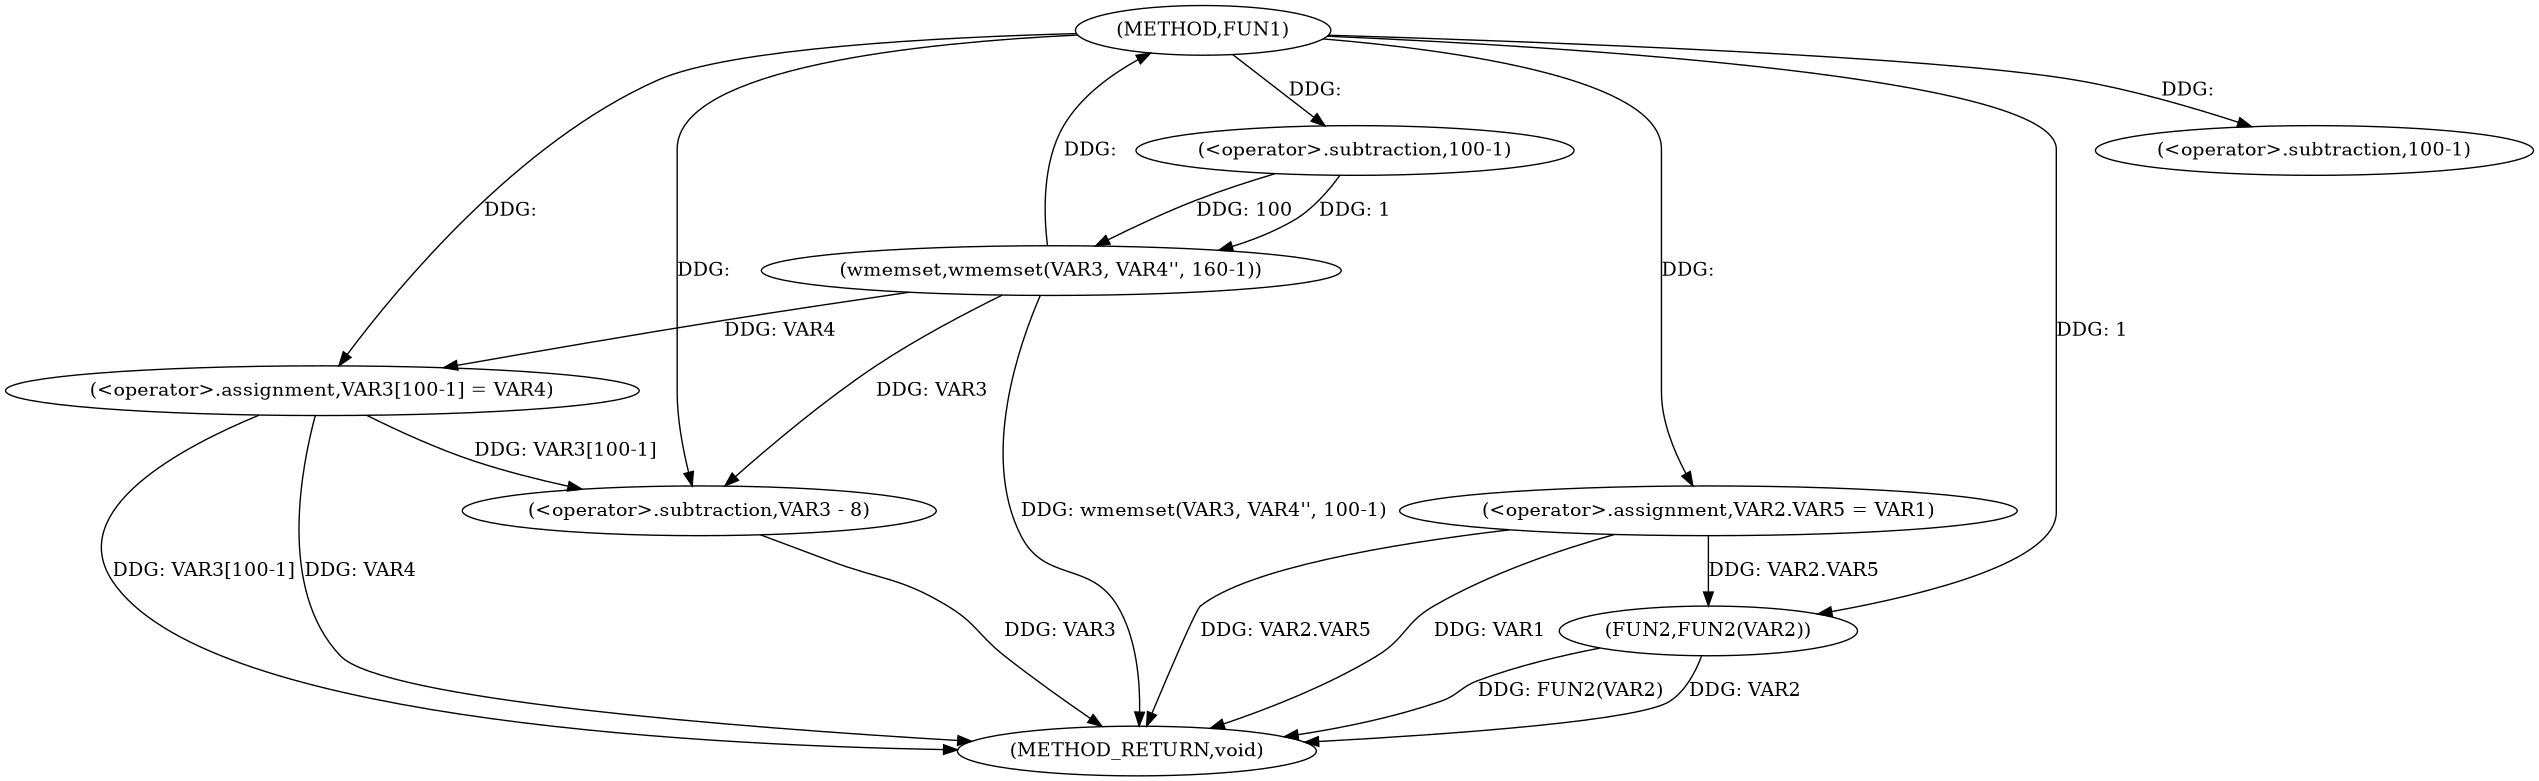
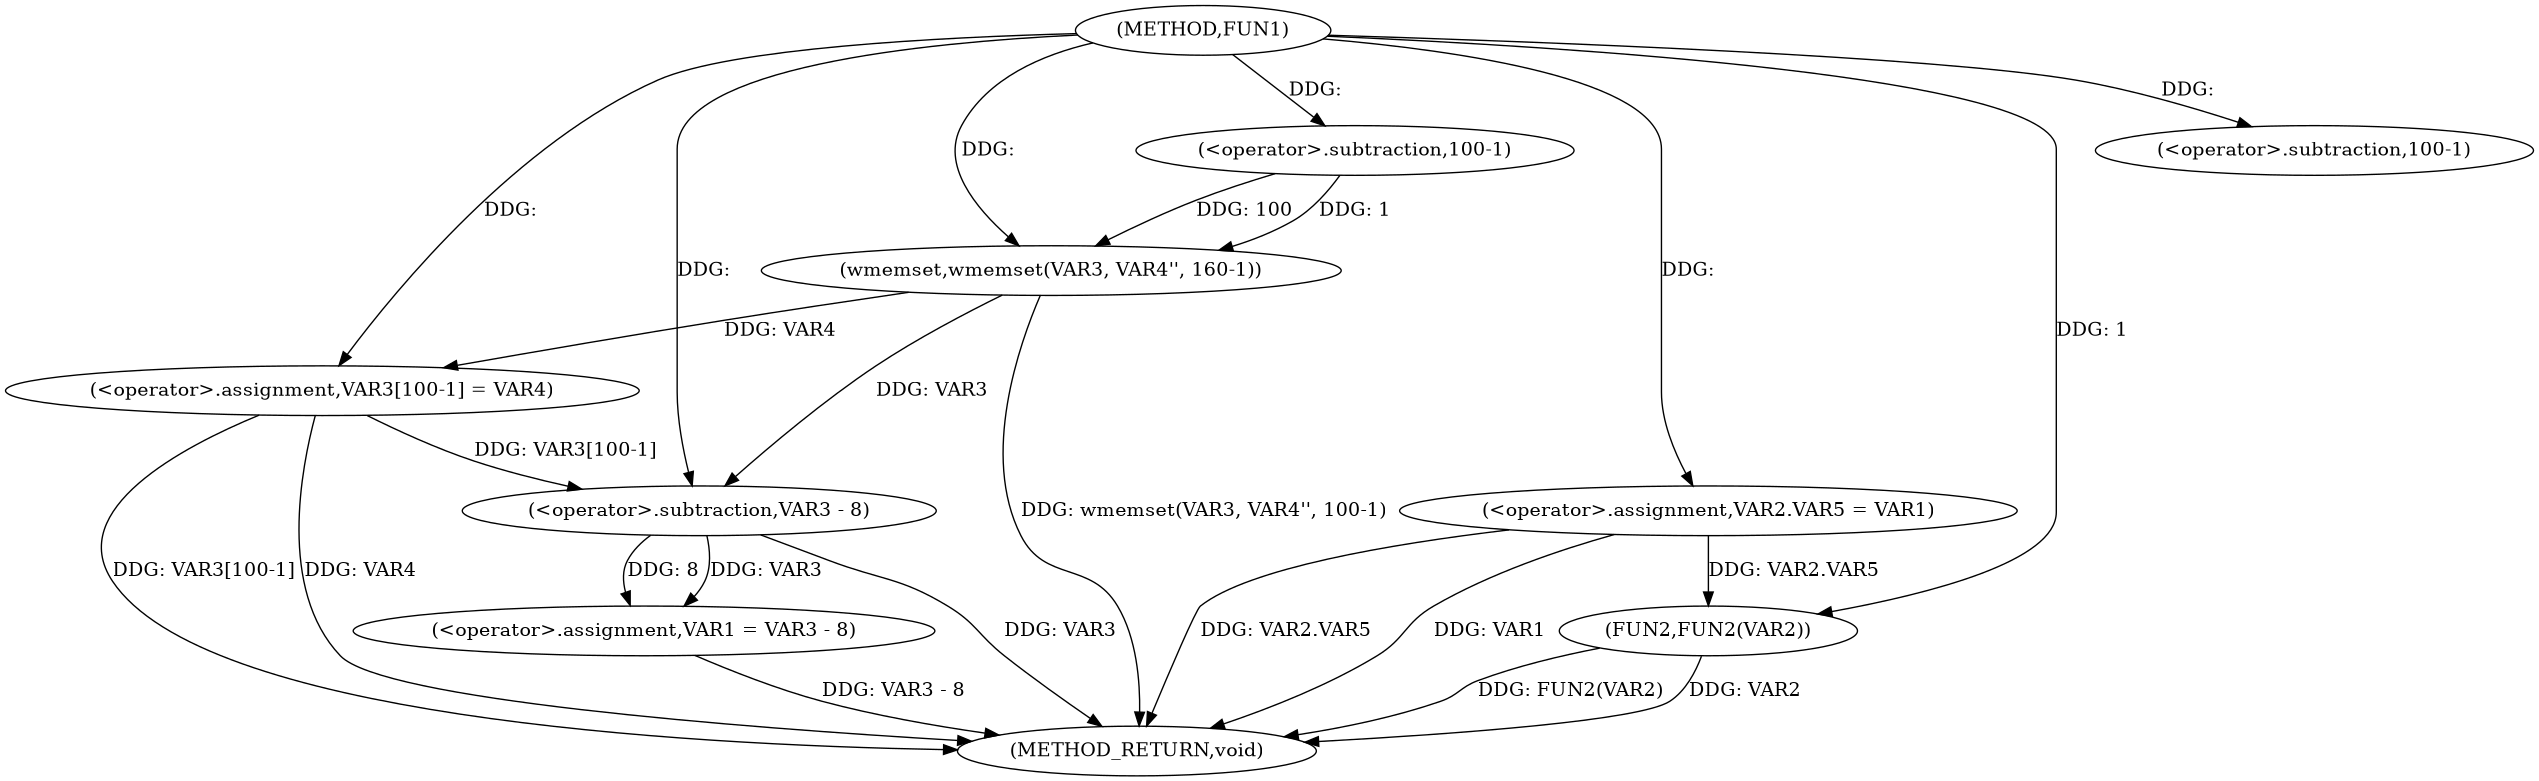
(1059, 136) -> (970, 113)
none -> (644, 631)
